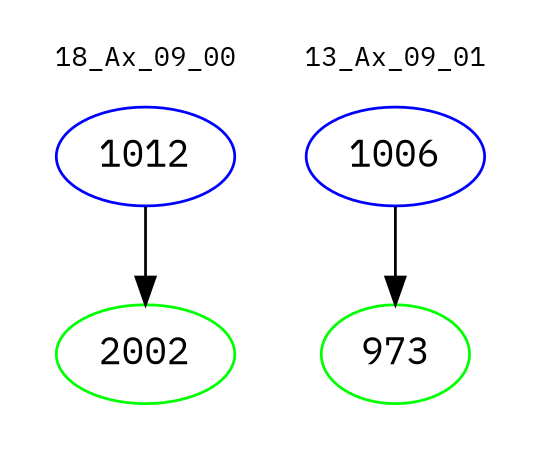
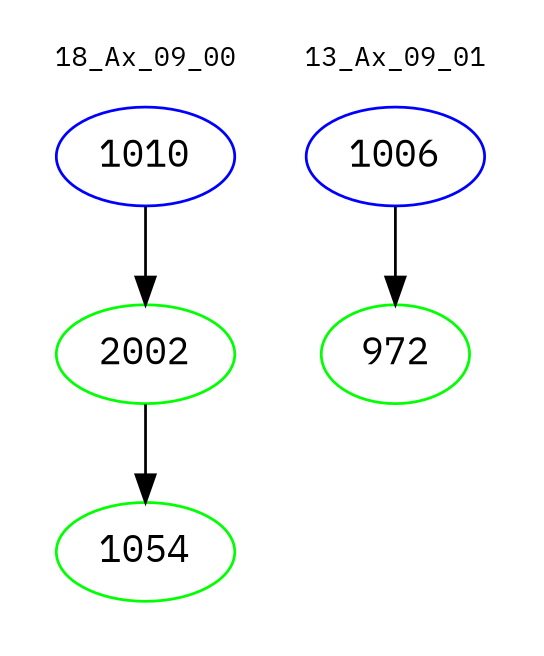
(146, 157) -> (146, 157)
(395, 354) -> (395, 354)
none -> (146, 552)
